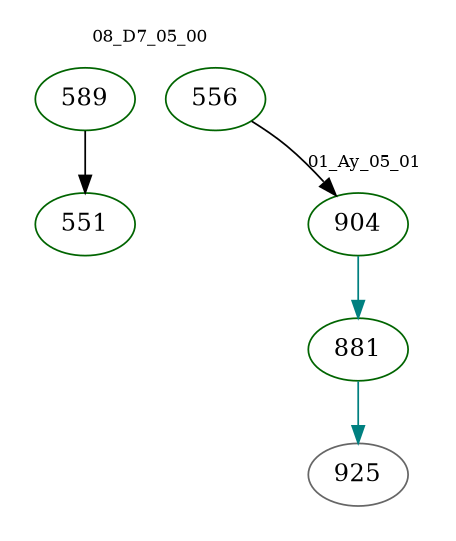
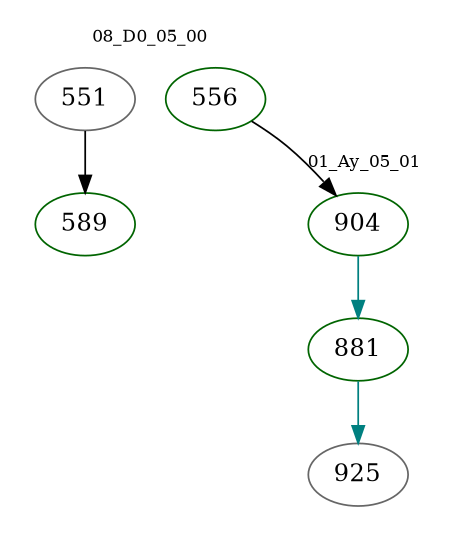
(150, 37) -> (150, 37)
(85, 153) -> (85, 153)
(85, 224) -> (85, 99)
